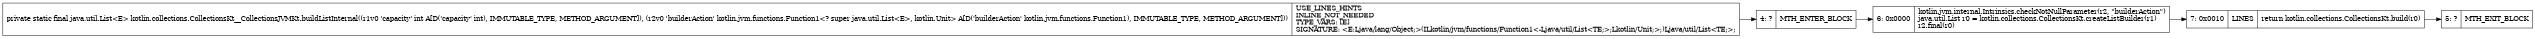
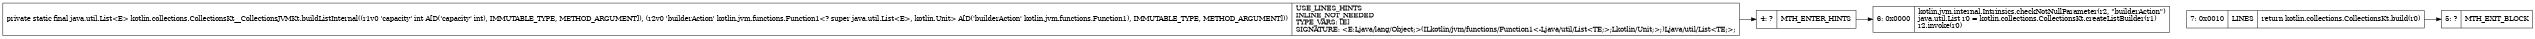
(1816, 19) -> (1816, 19)
(2176, 19) -> none
(1937, 26) -> (1940, 26)
